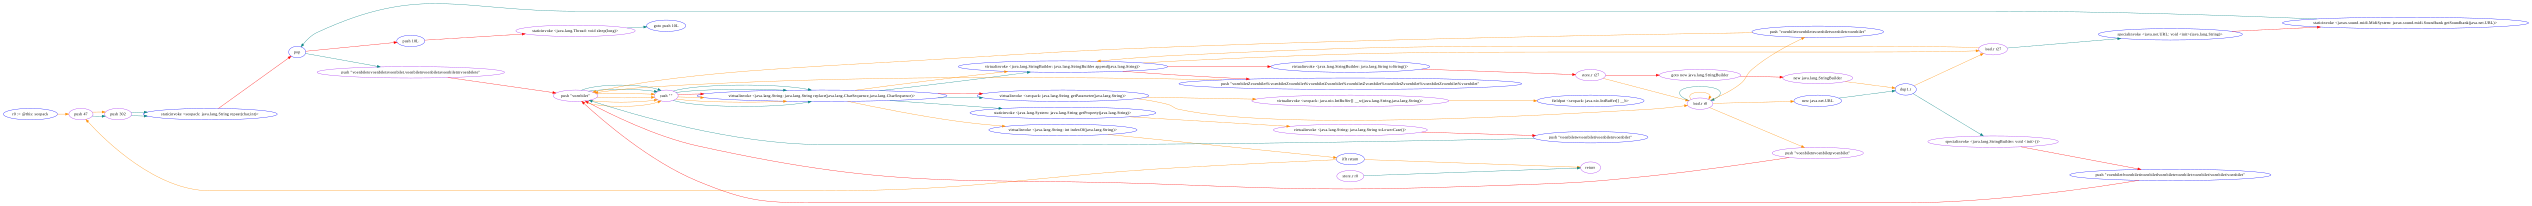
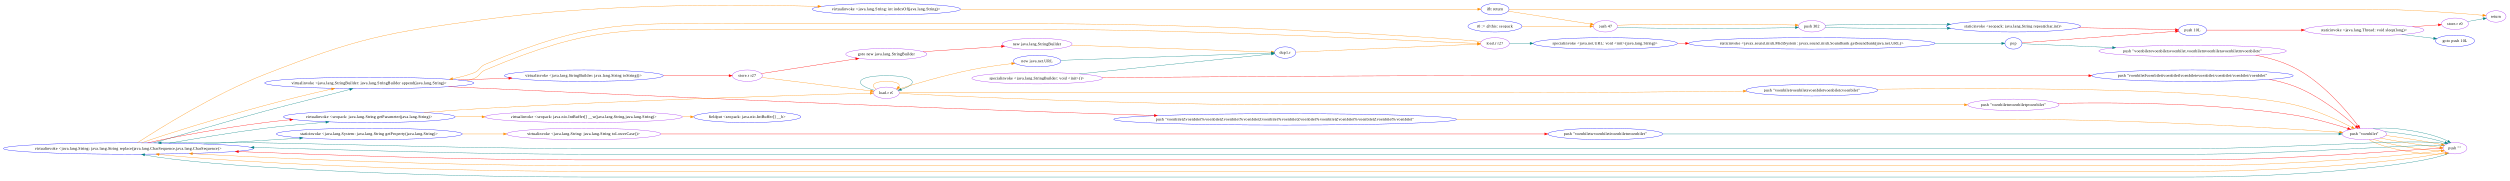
none -> (2425, 26)
(254, 83) -> (2127, 29)
(1947, 114) -> (1175, 64)
